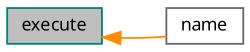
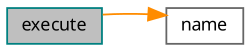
(143, 38) -> (125, 14)
